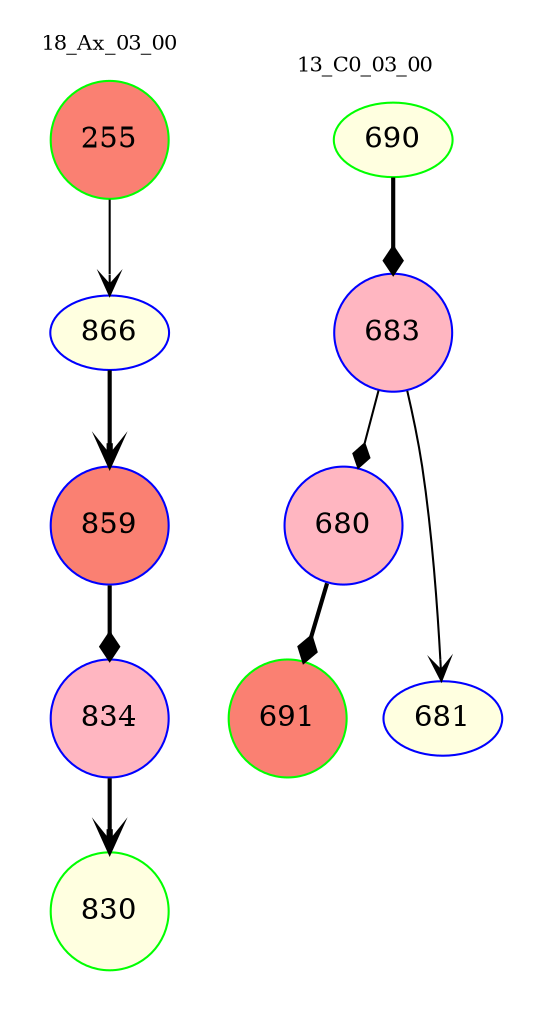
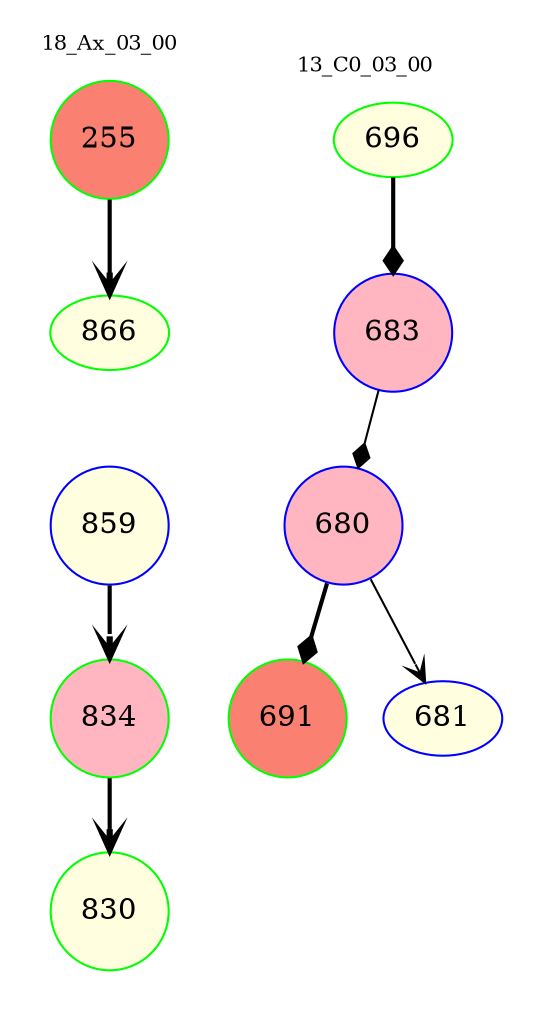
(393, 140) -> (393, 140)
(110, 237) -> (110, 237)
(110, 333) -> (110, 333)
(110, 408) -> none
(430, 525) -> (393, 622)
(110, 526) -> (110, 526)
(110, 610) -> (110, 610)
(110, 718) -> (110, 718)
